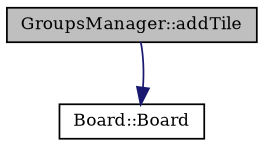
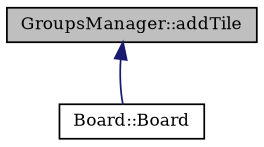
(143, 65) -> (120, 82)
